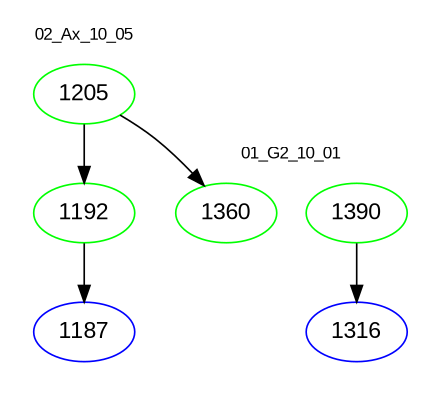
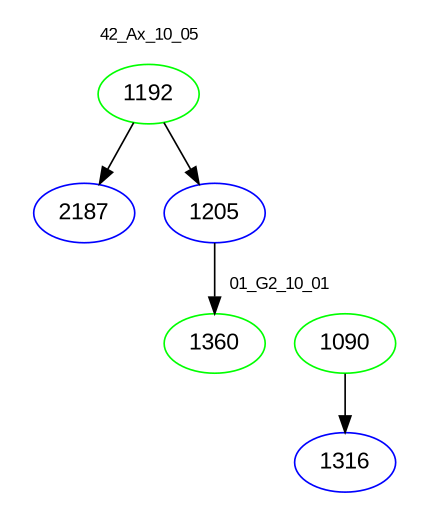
(84, 36) -> (149, 36)
(84, 94) -> (215, 213)
(84, 145) -> (177, 146)
(357, 213) -> (345, 343)
(84, 332) -> (84, 213)
